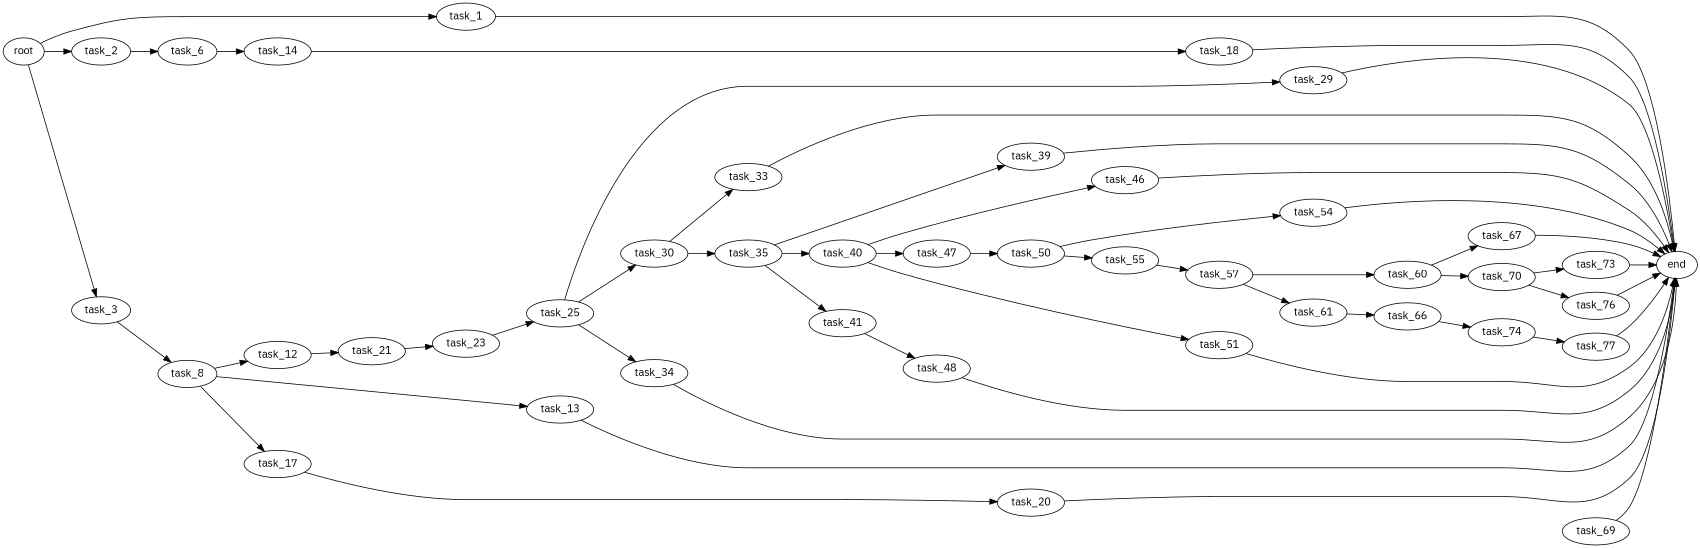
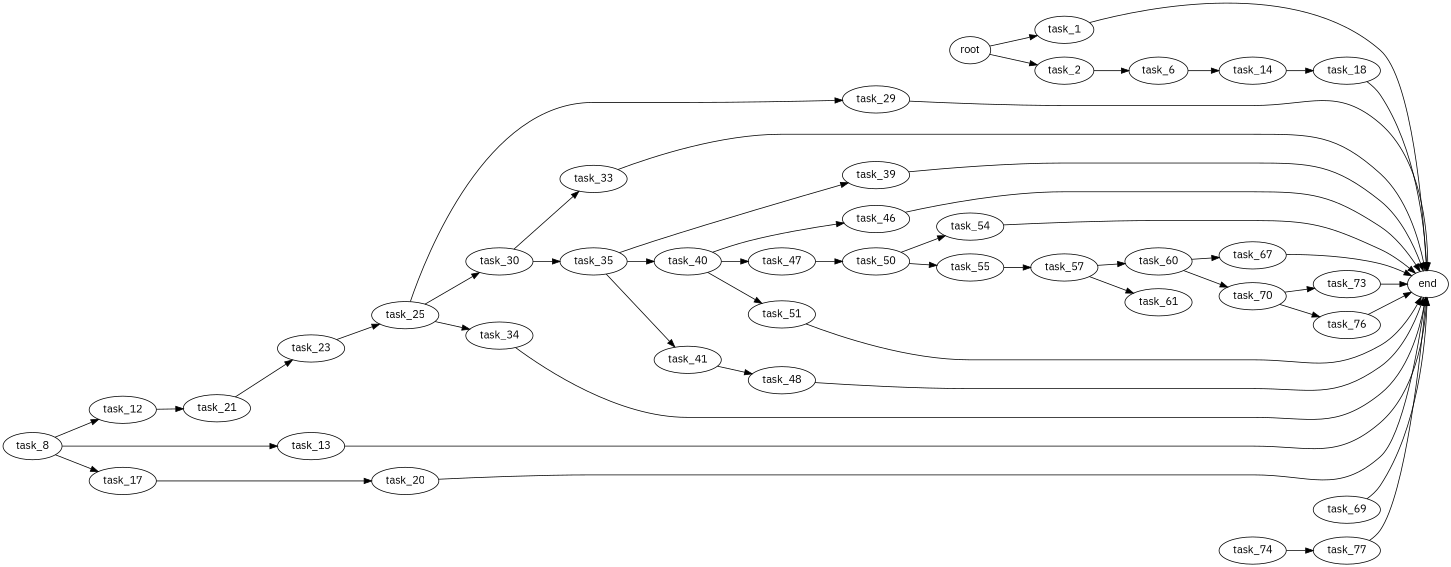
(101, 310) -> none
(1408, 316) -> none
